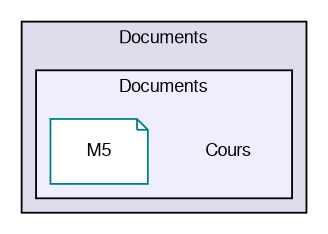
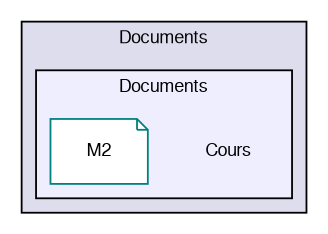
(99, 151) -> (99, 151)
